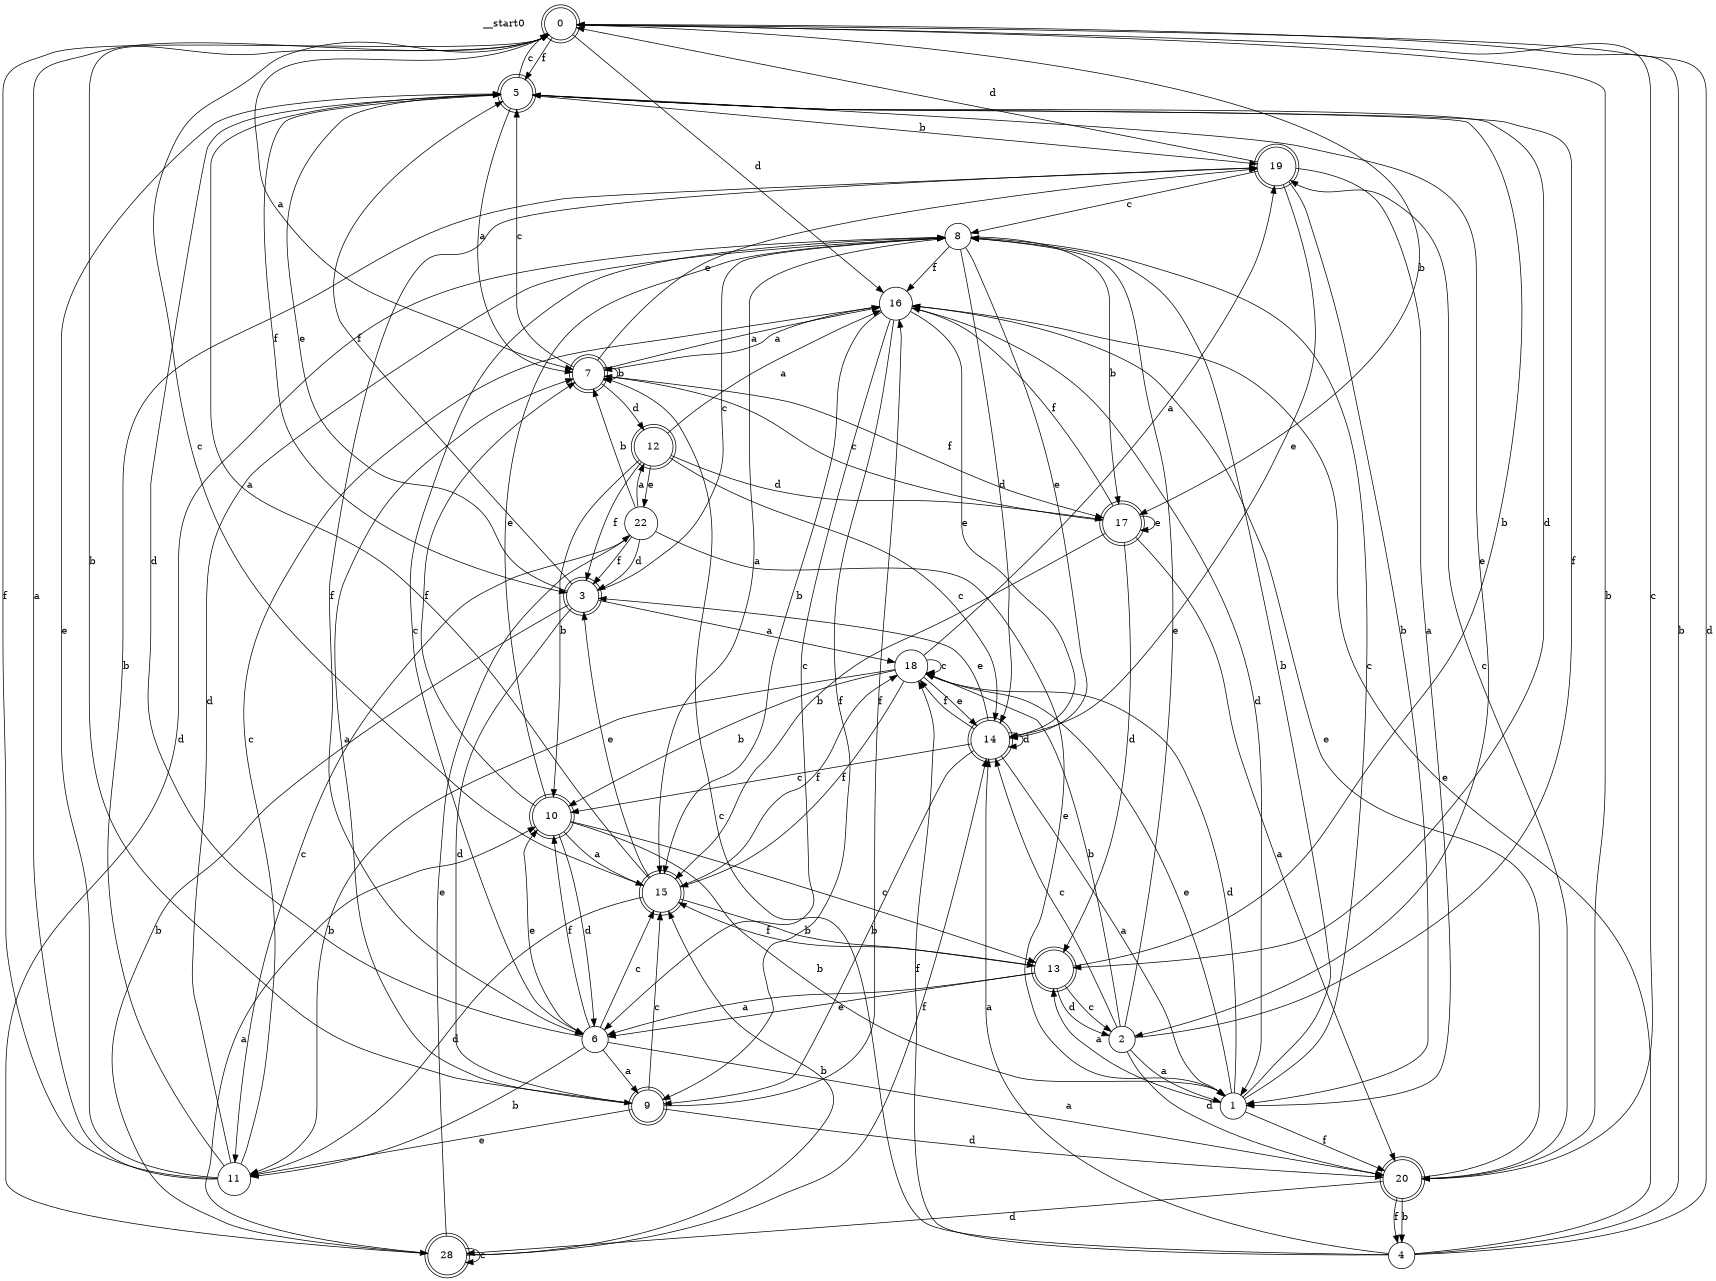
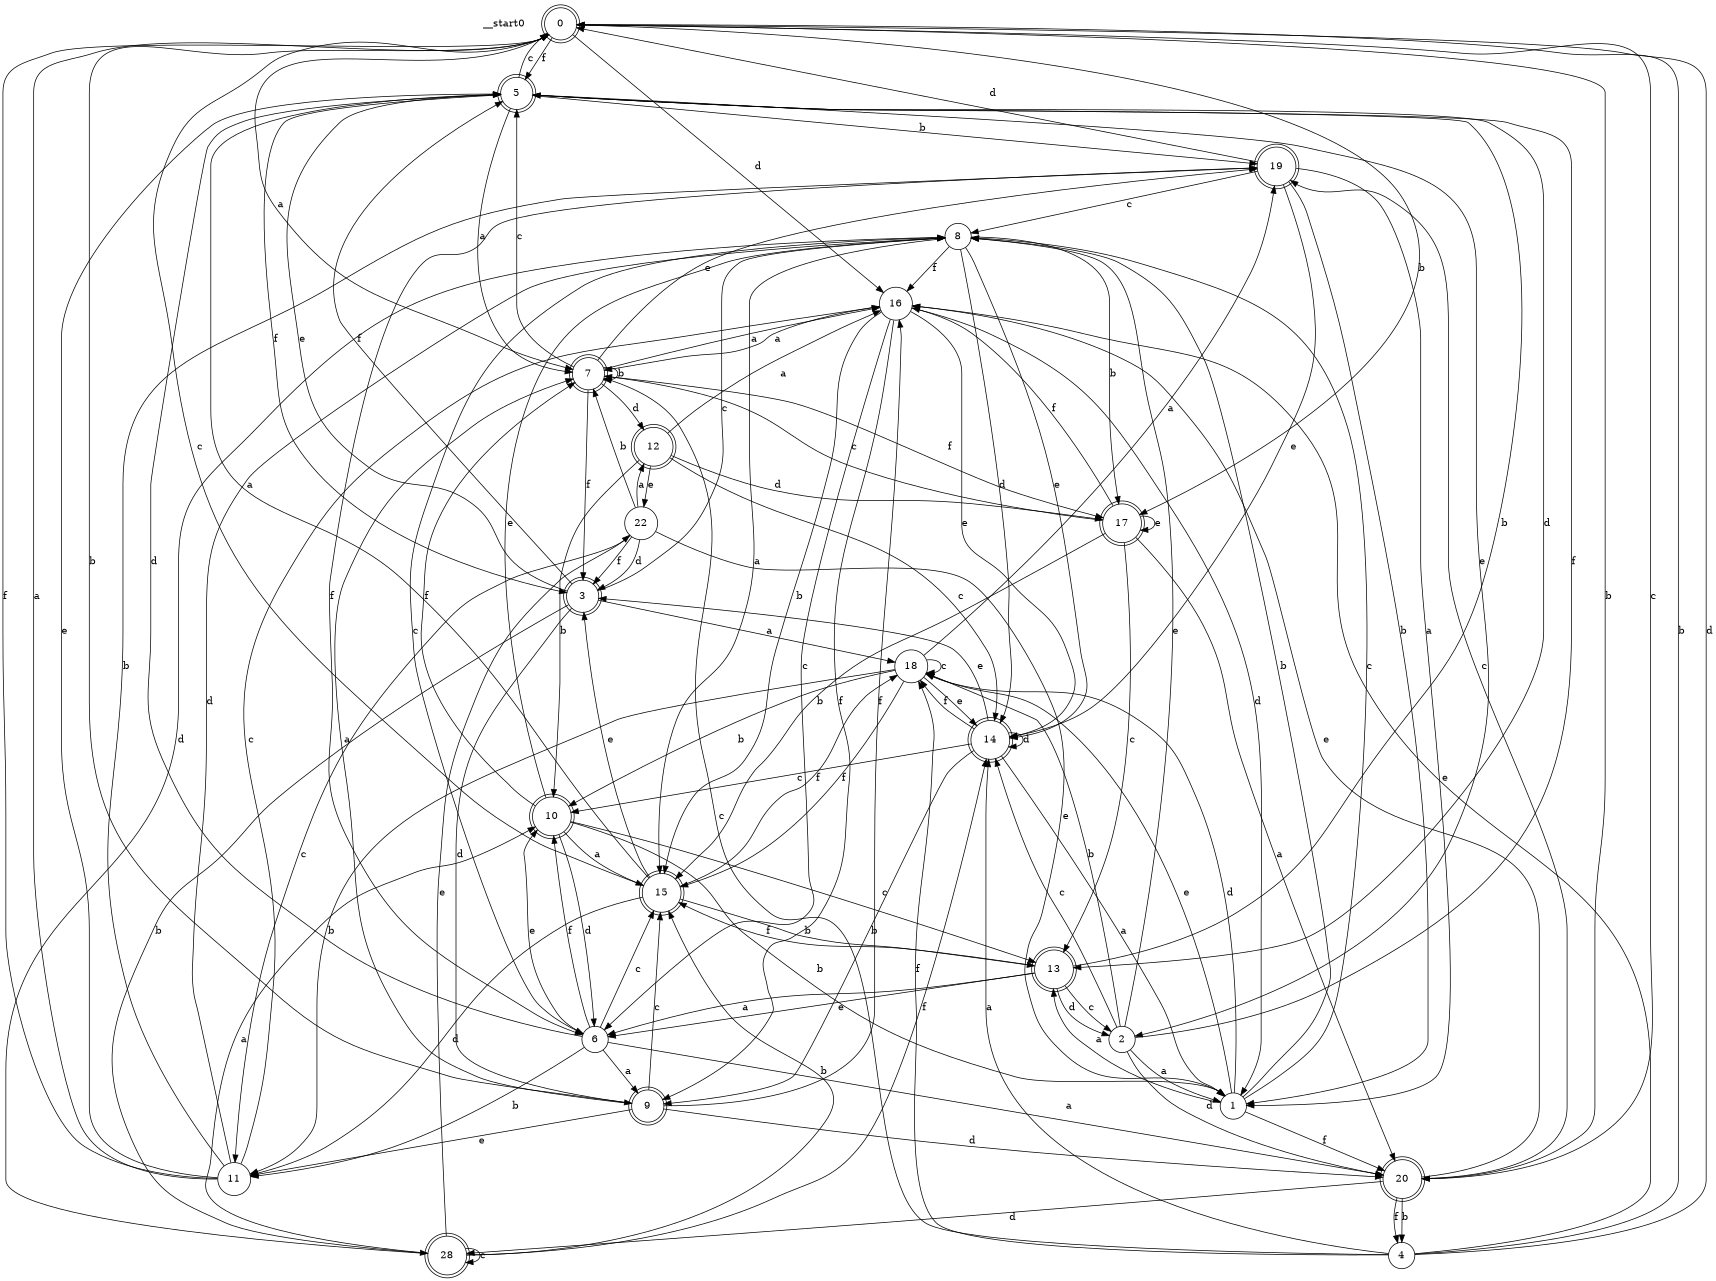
(608, 515) -> (586, 481)
(1132, 740) -> (1132, 740)
